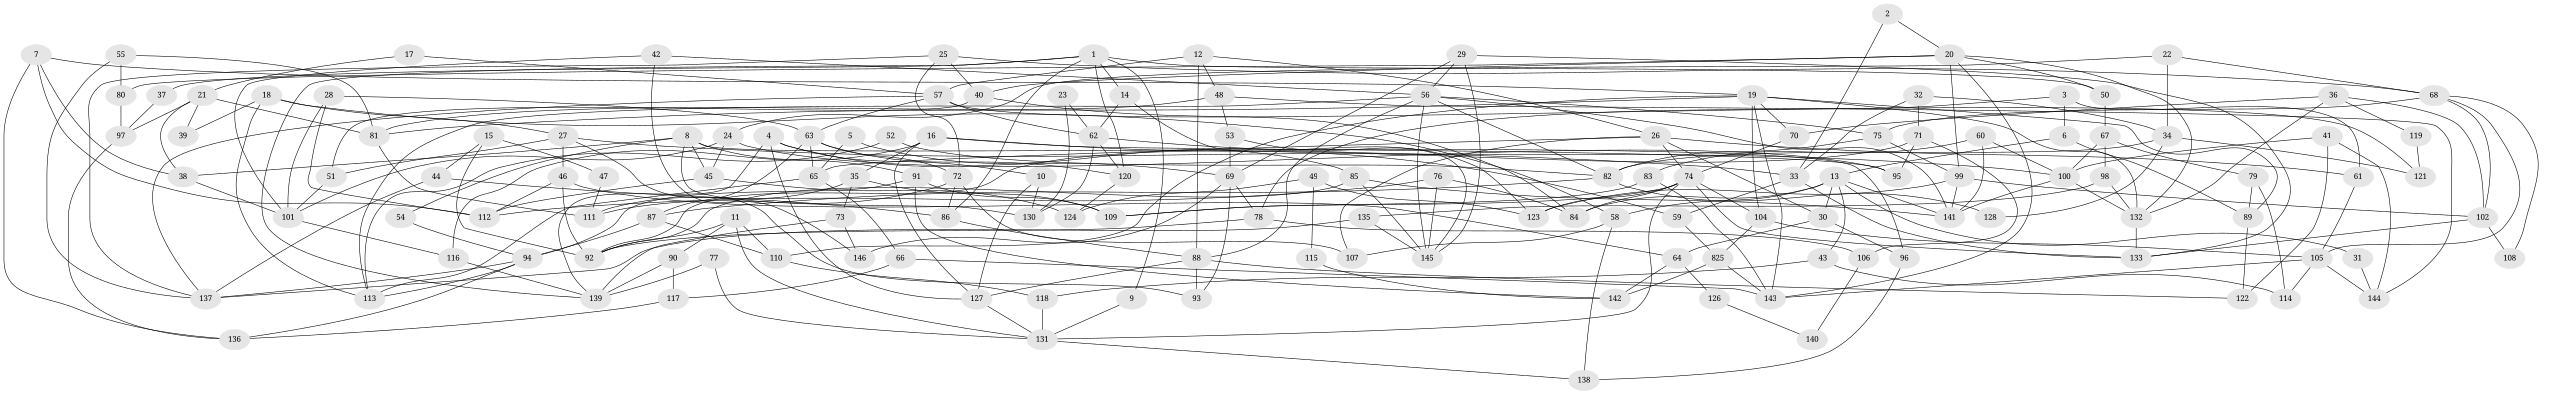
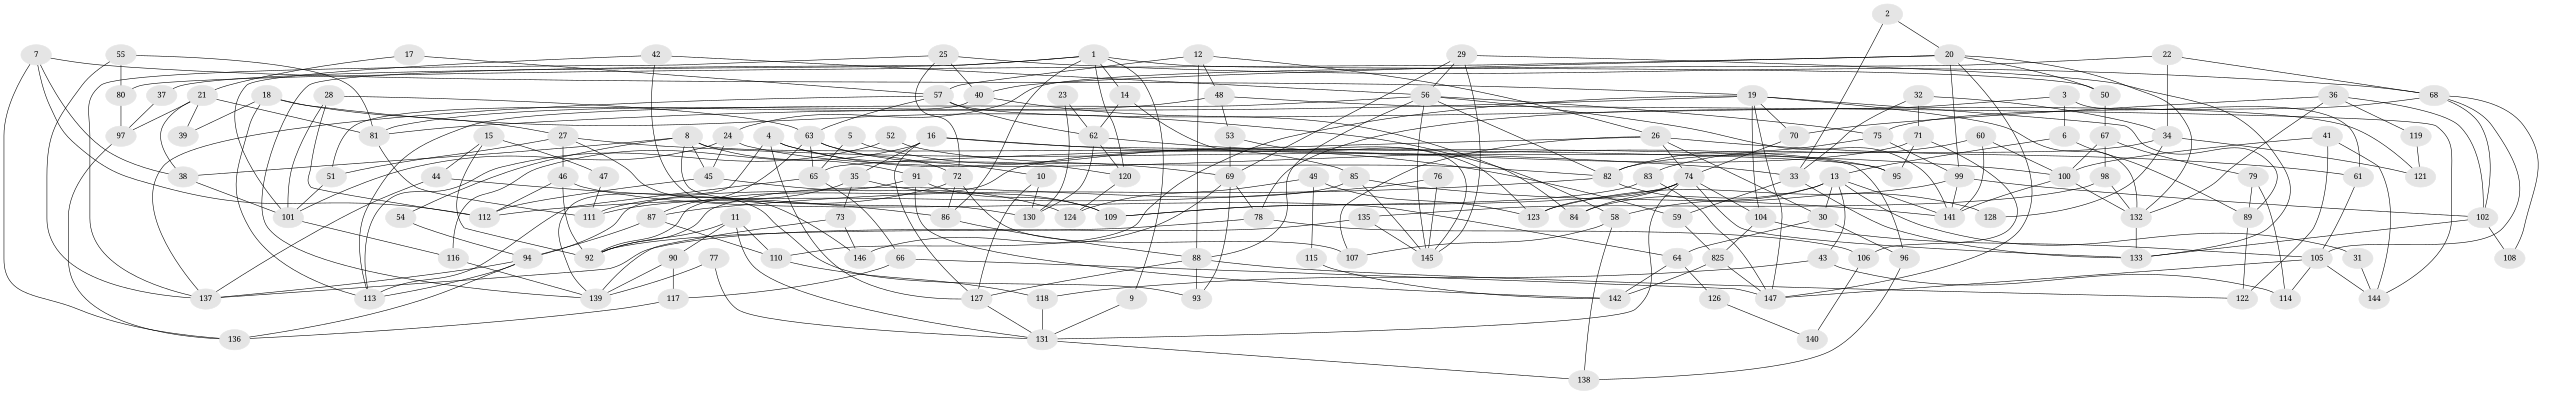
(1494, 190) -> none
(1770, 299) -> (1770, 299)
